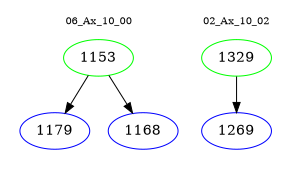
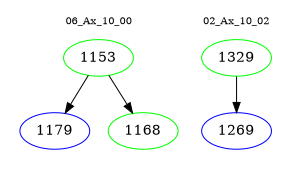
(143, 131) -> (143, 131)
